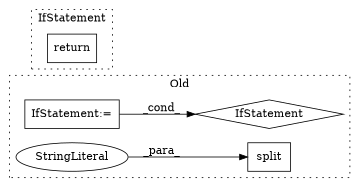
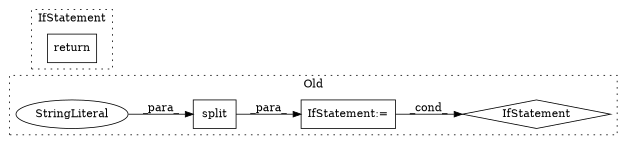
none -> (264, 114)
